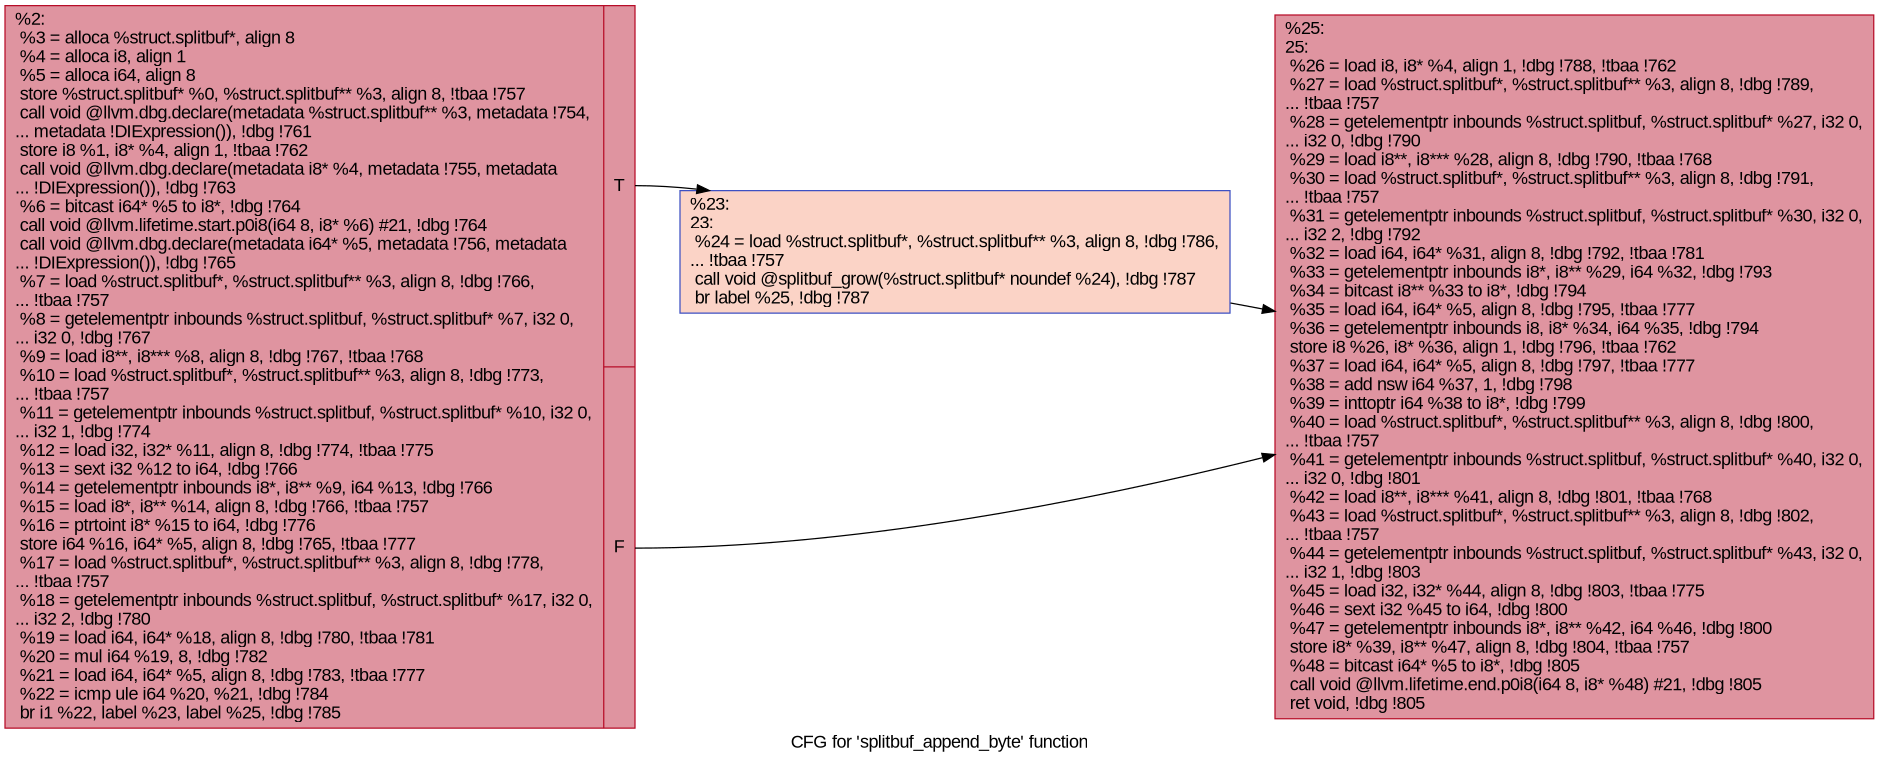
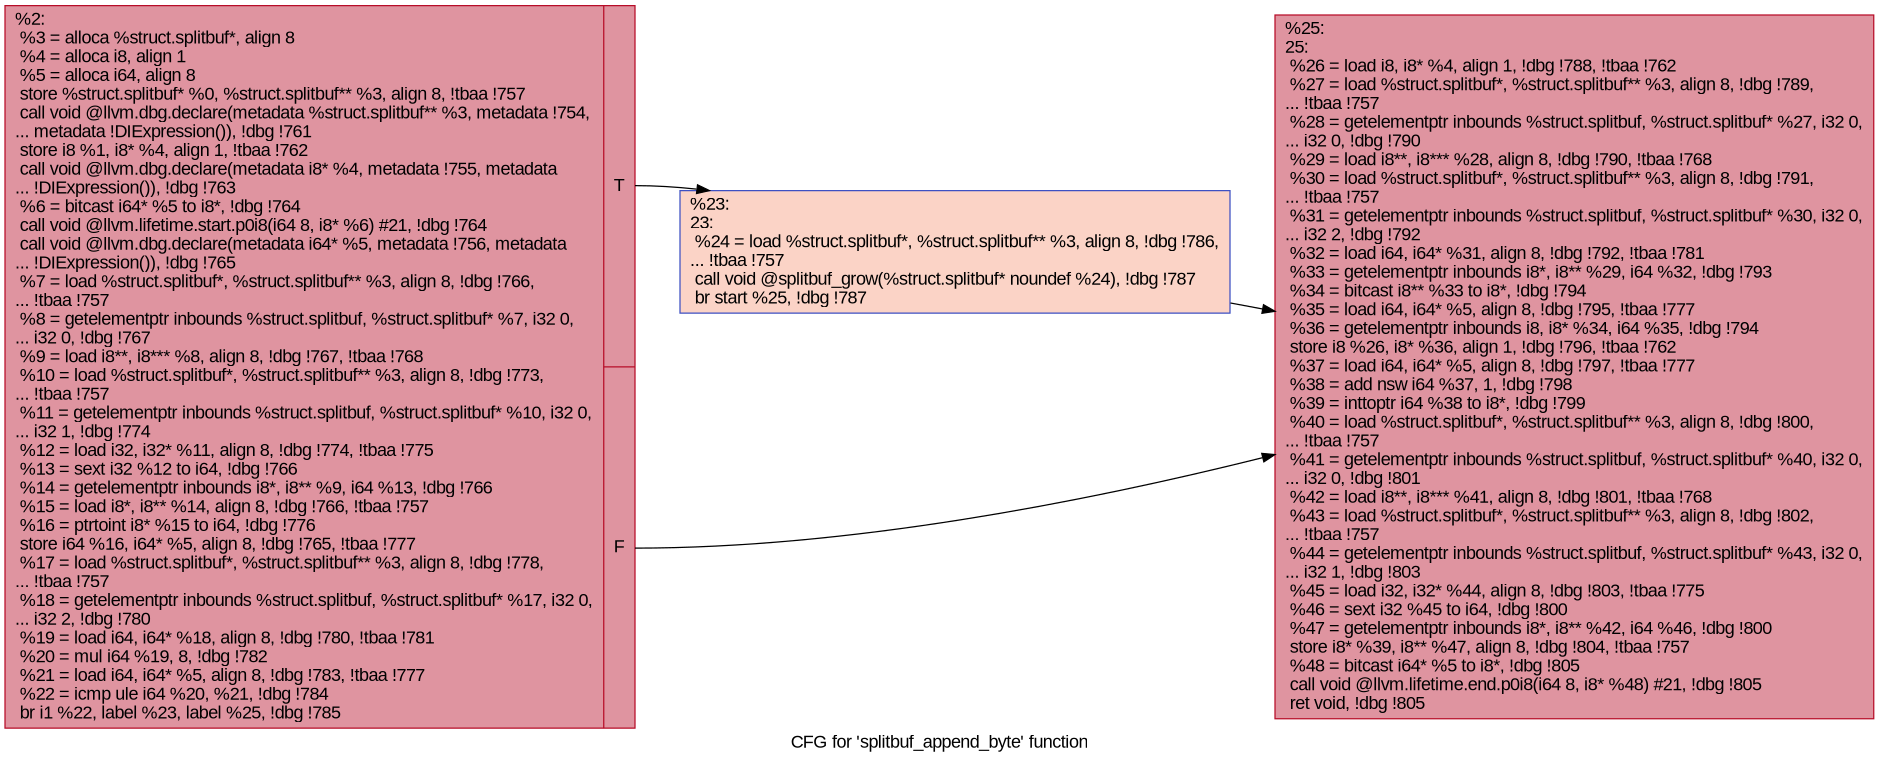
(780, 298) -> (779, 298)
